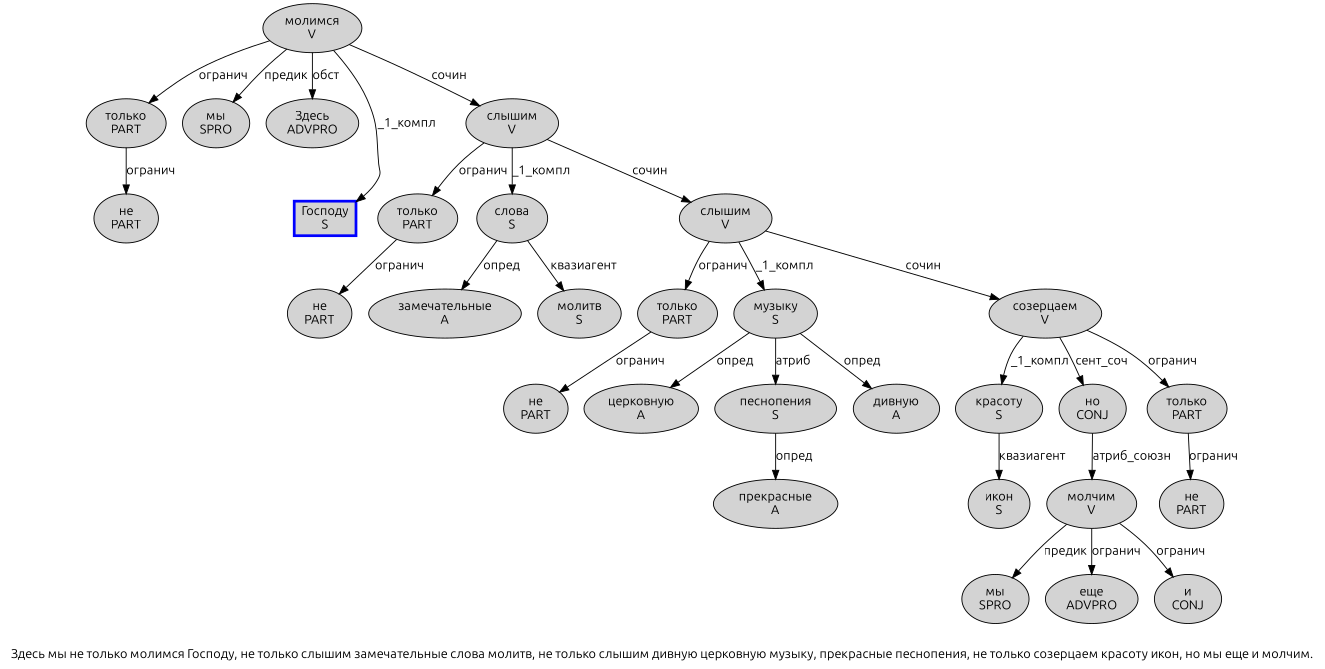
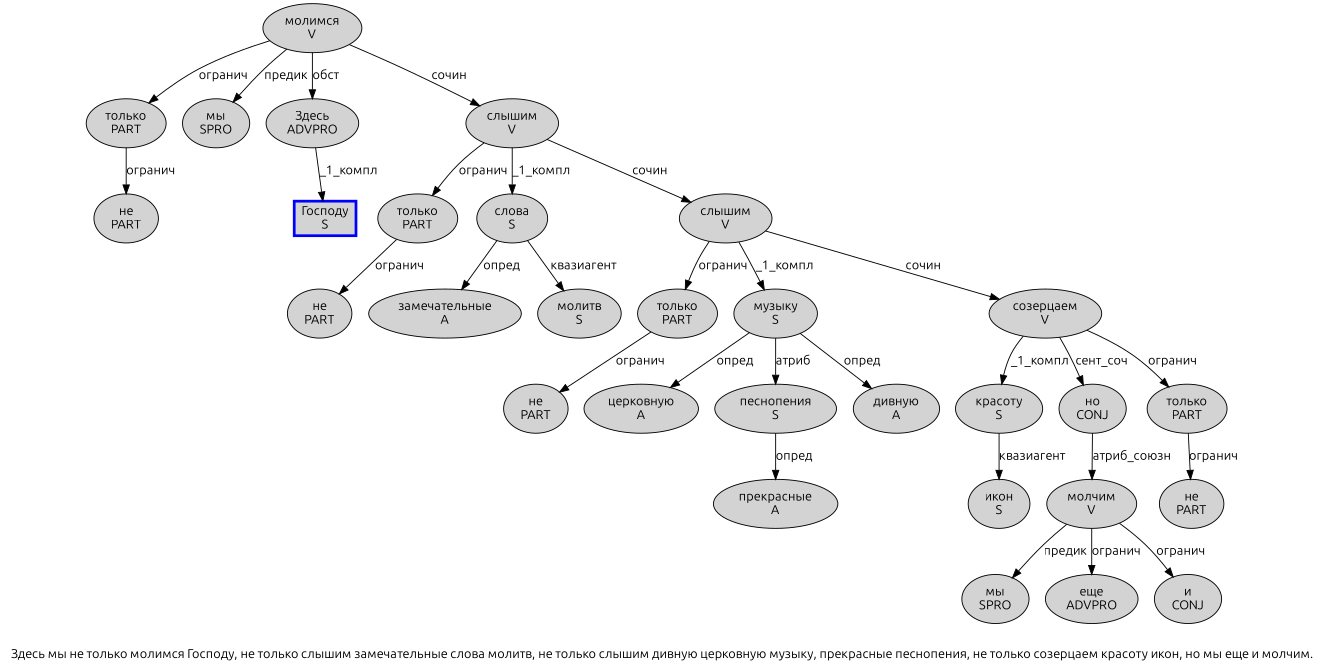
(374, 120) -> (319, 170)
